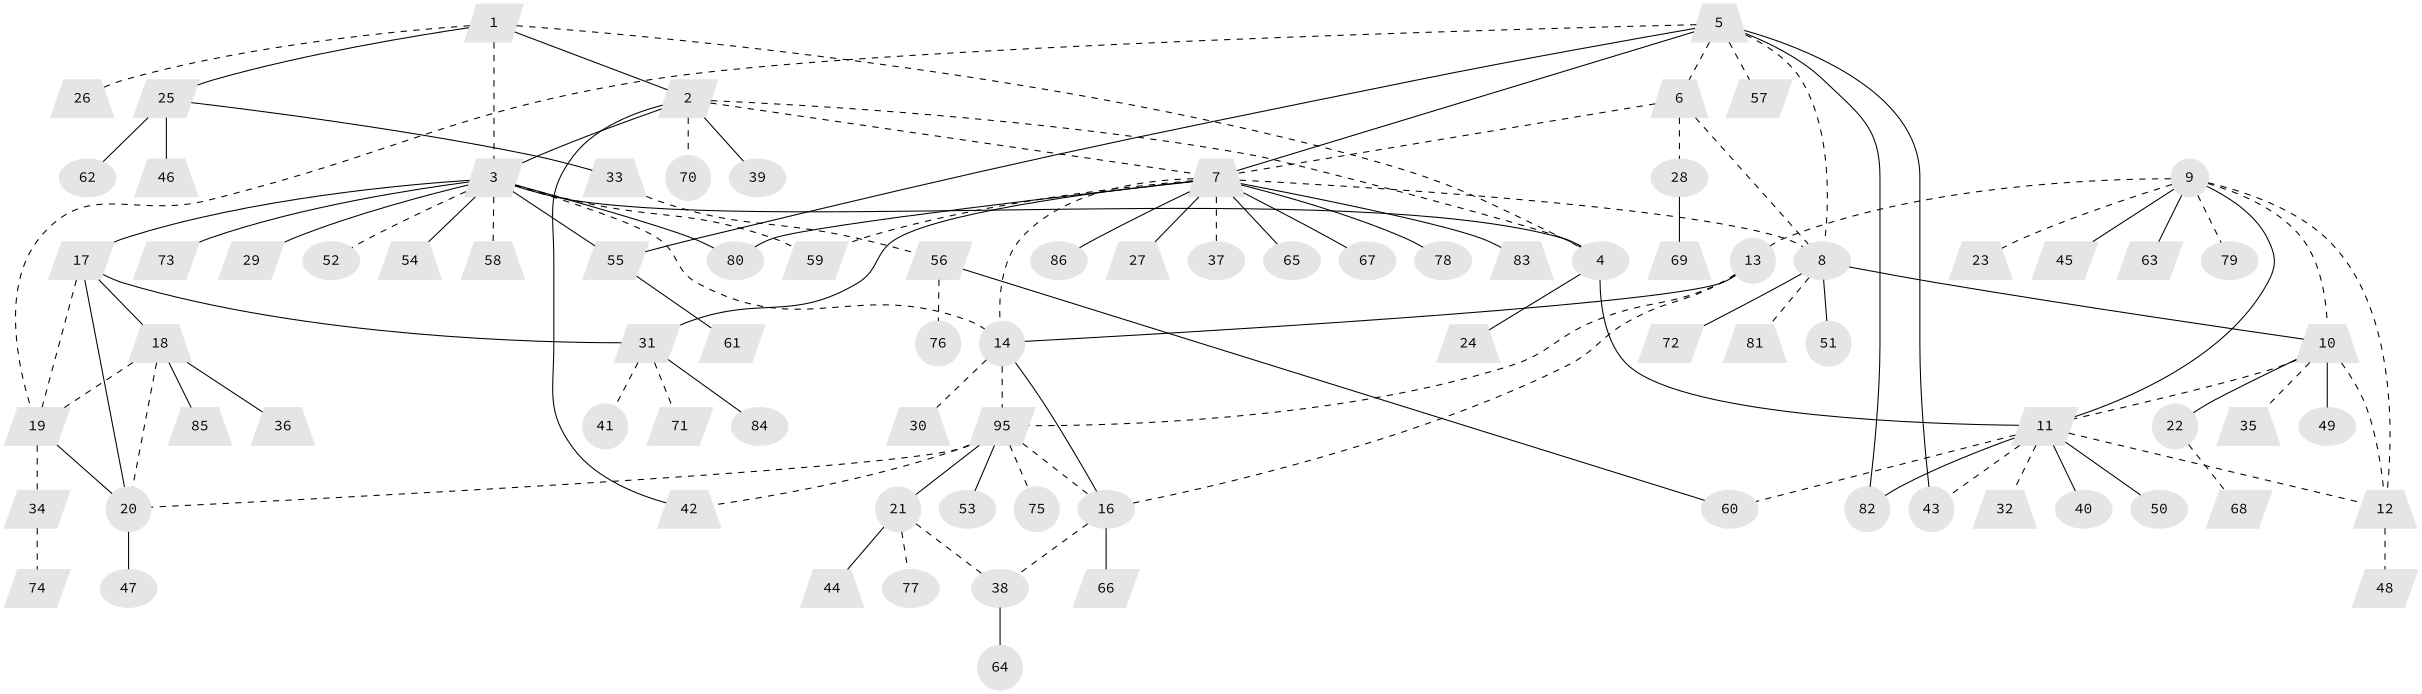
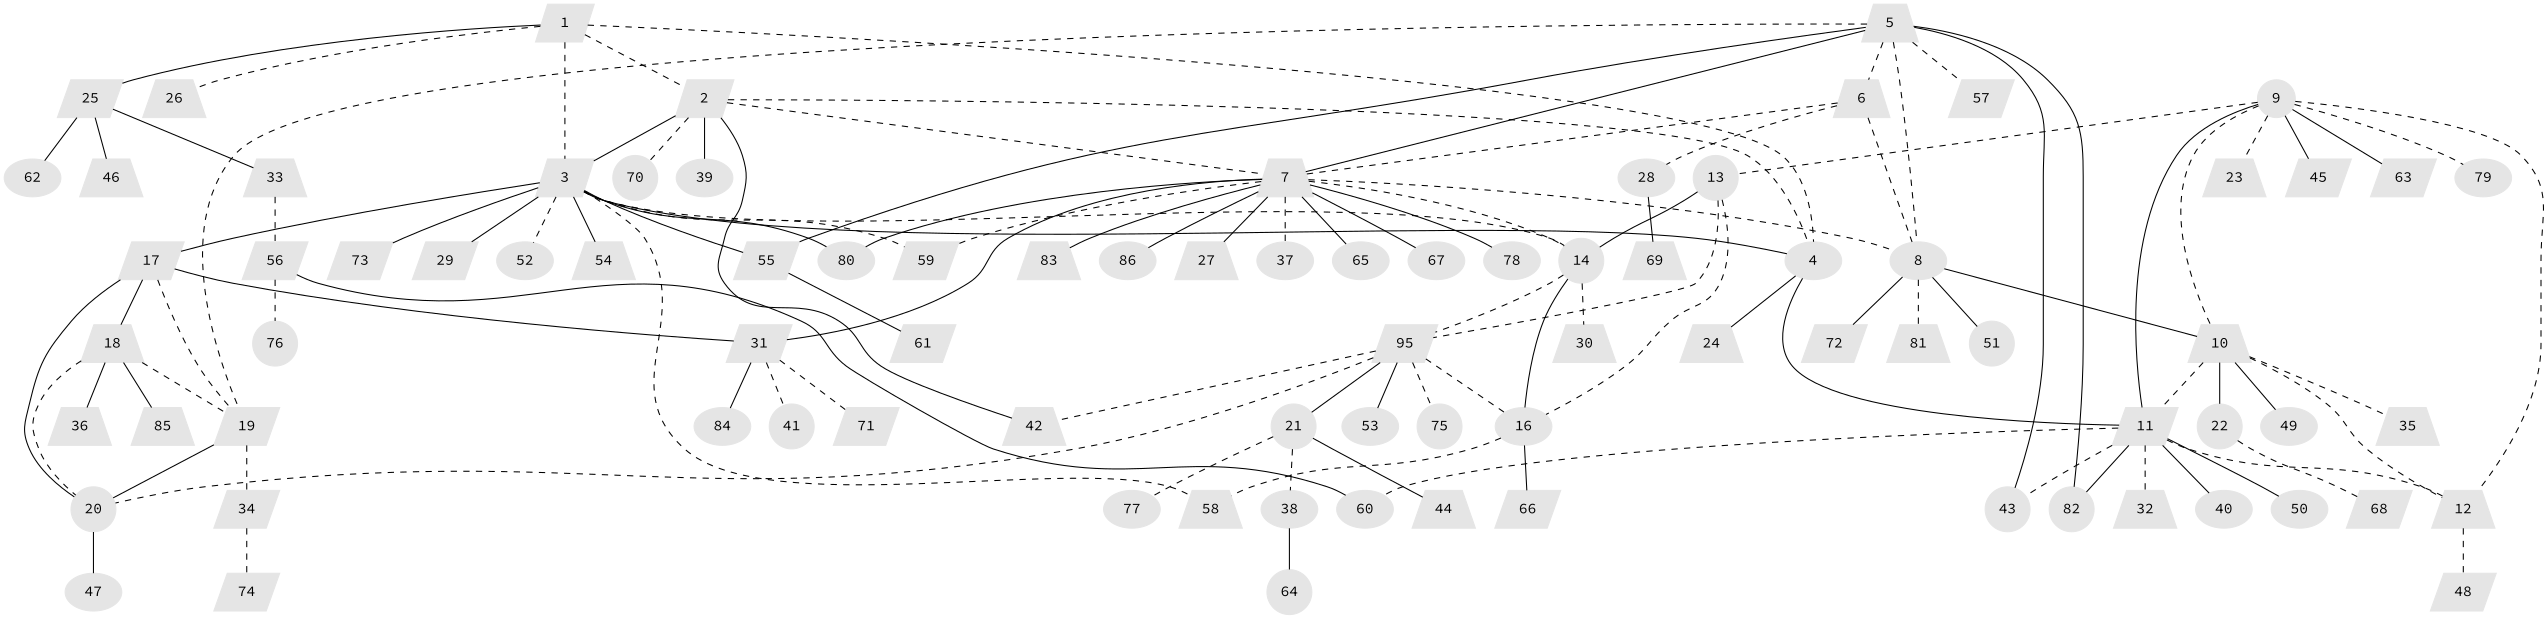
(591, 61) -> (635, 61)
(1053, 549) -> (1380, 465)
